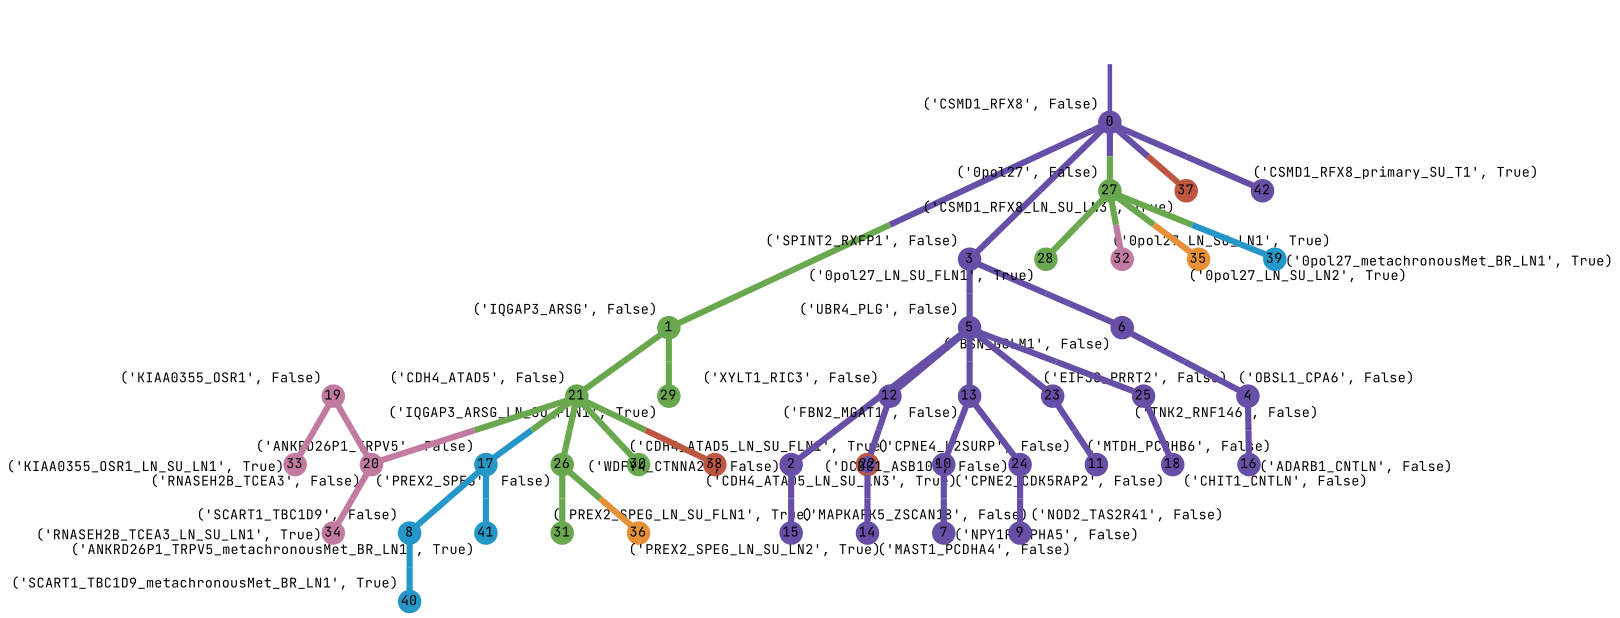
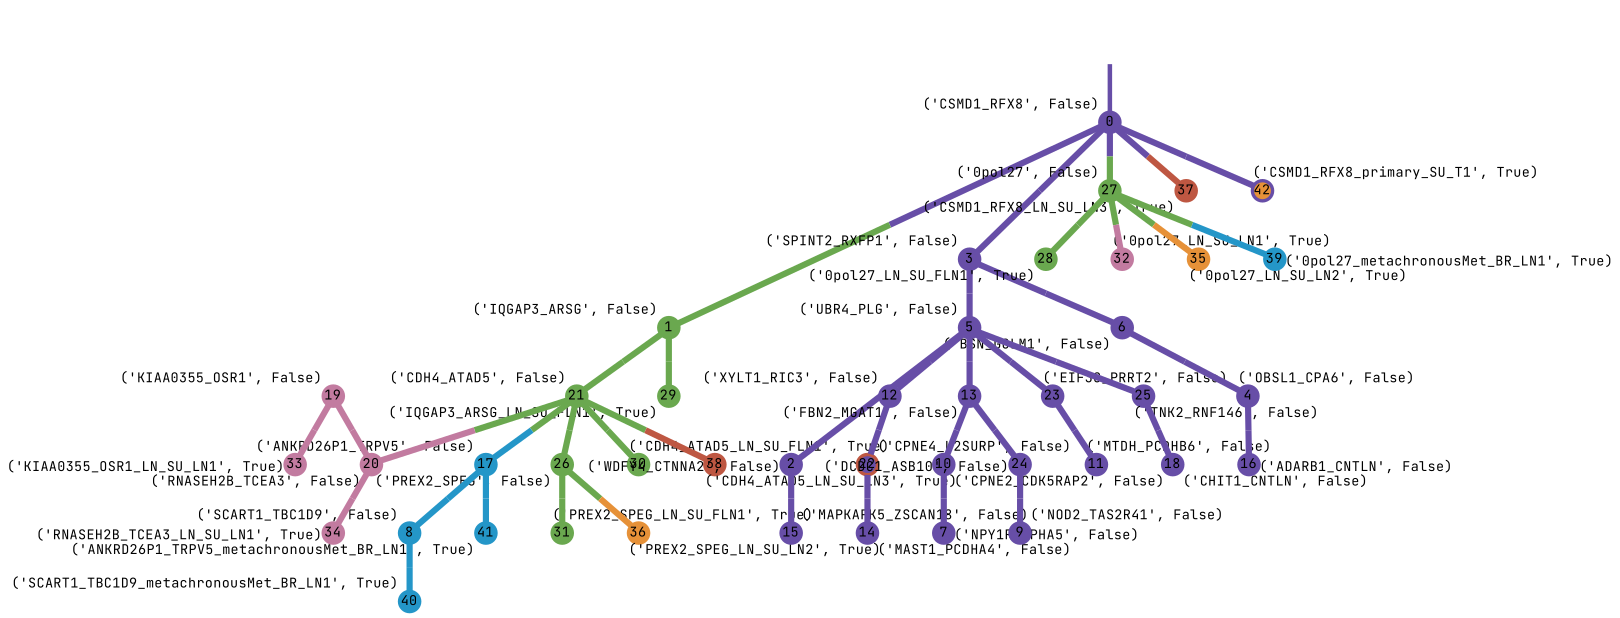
(1262, 191) -> (1262, 191)
